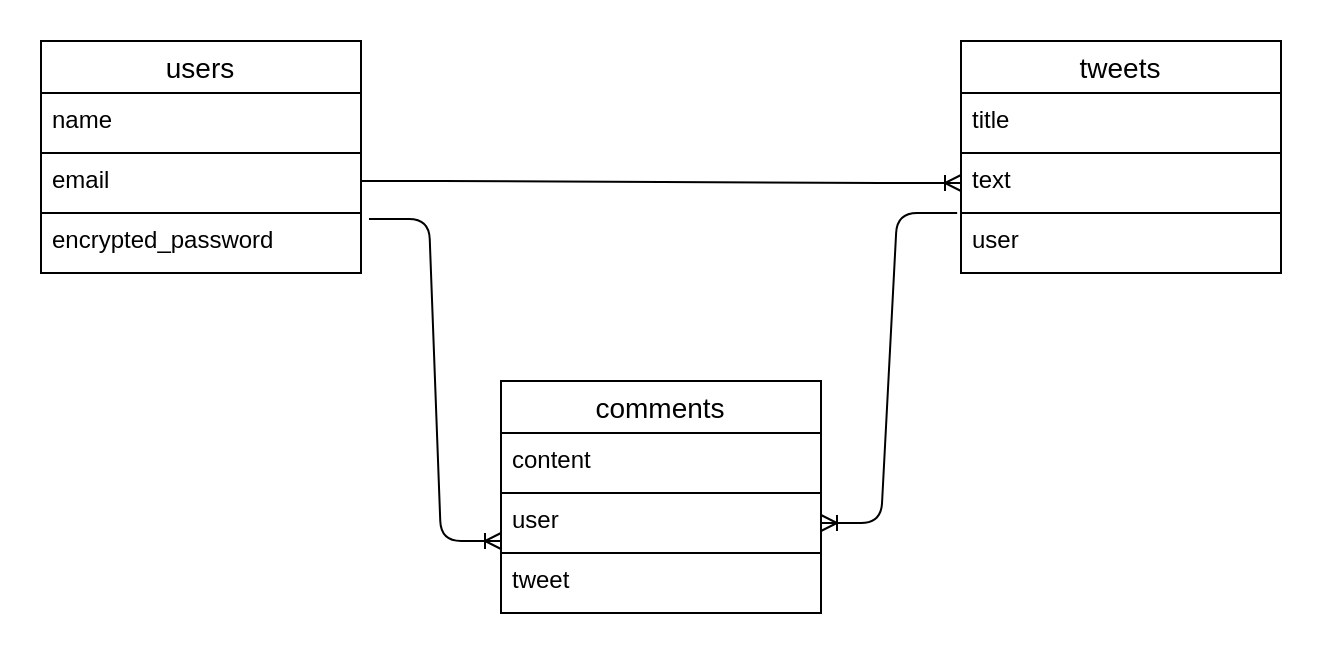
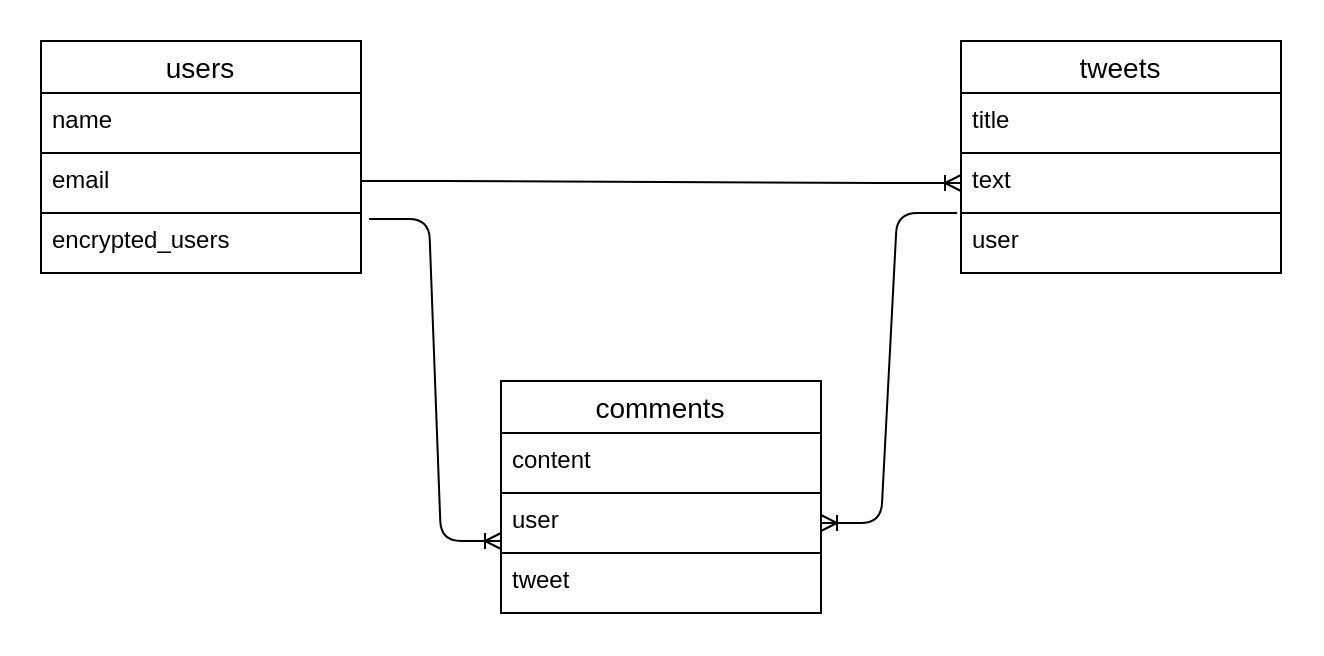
(173, 240) -> (153, 240)
